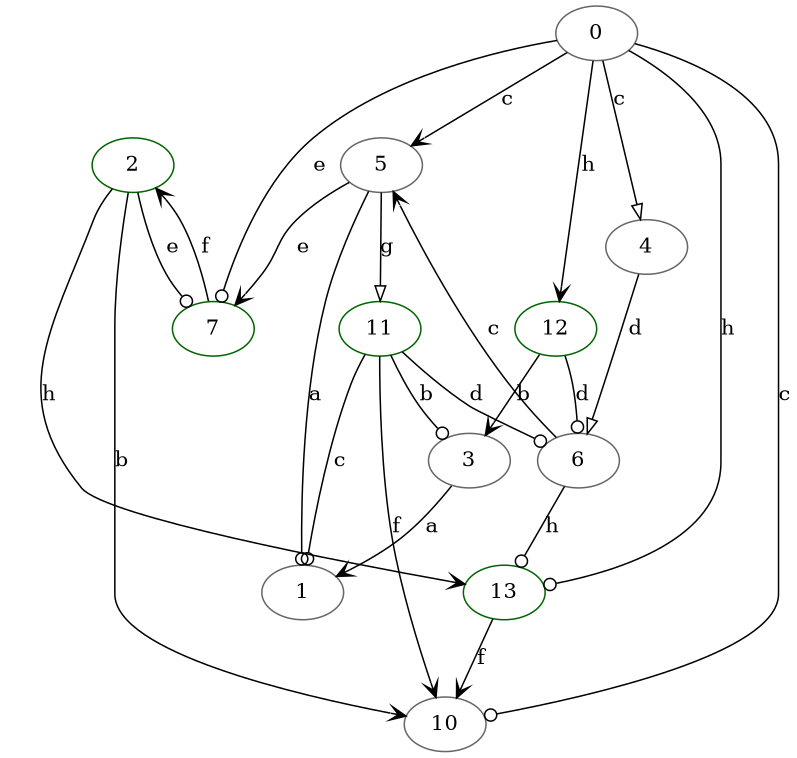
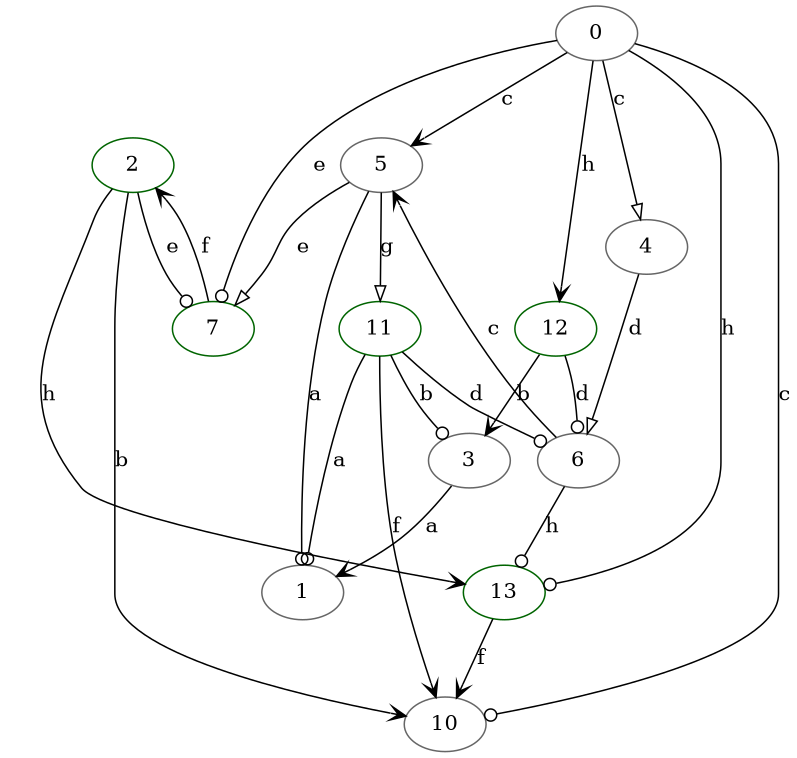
(288, 229) -> (288, 229)
(340, 461) -> (340, 461)
